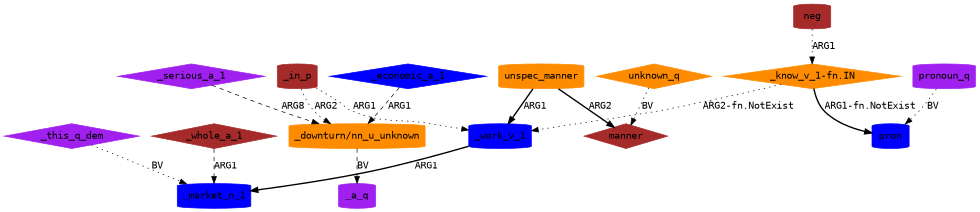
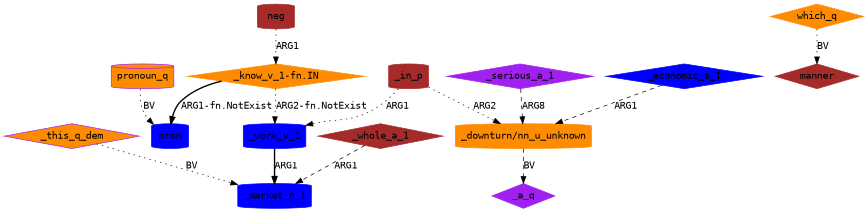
(541, 76) -> none
(654, 76) -> (817, 16)
(944, 76) -> (143, 76)
(72, 136) -> (72, 136)
(357, 196) -> (523, 196)
